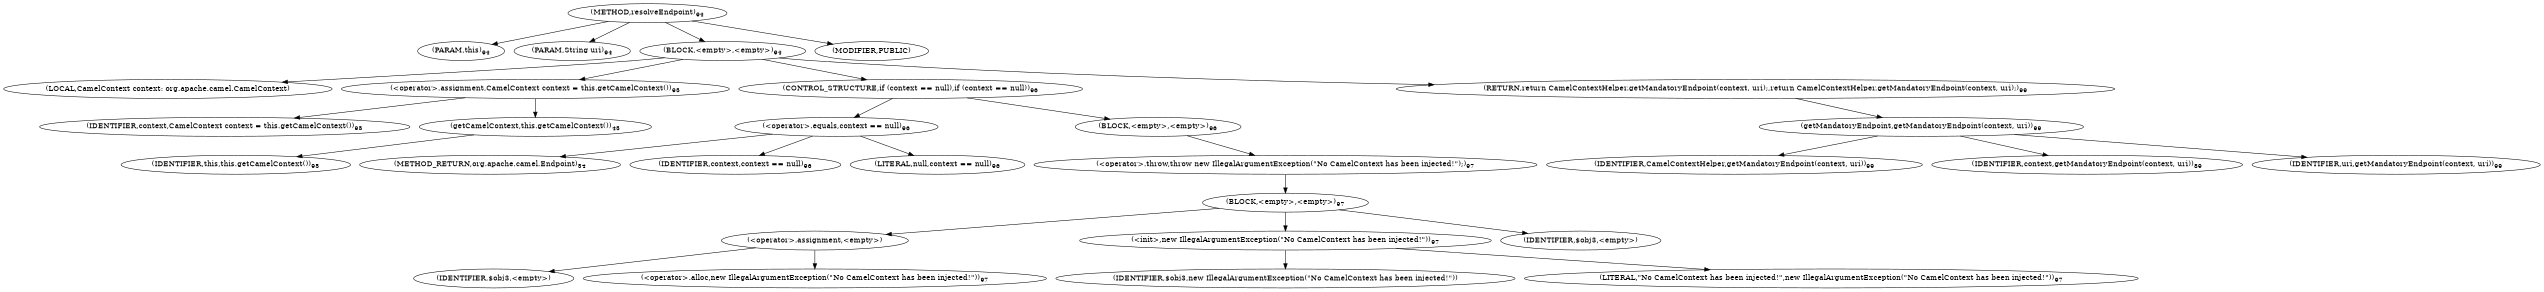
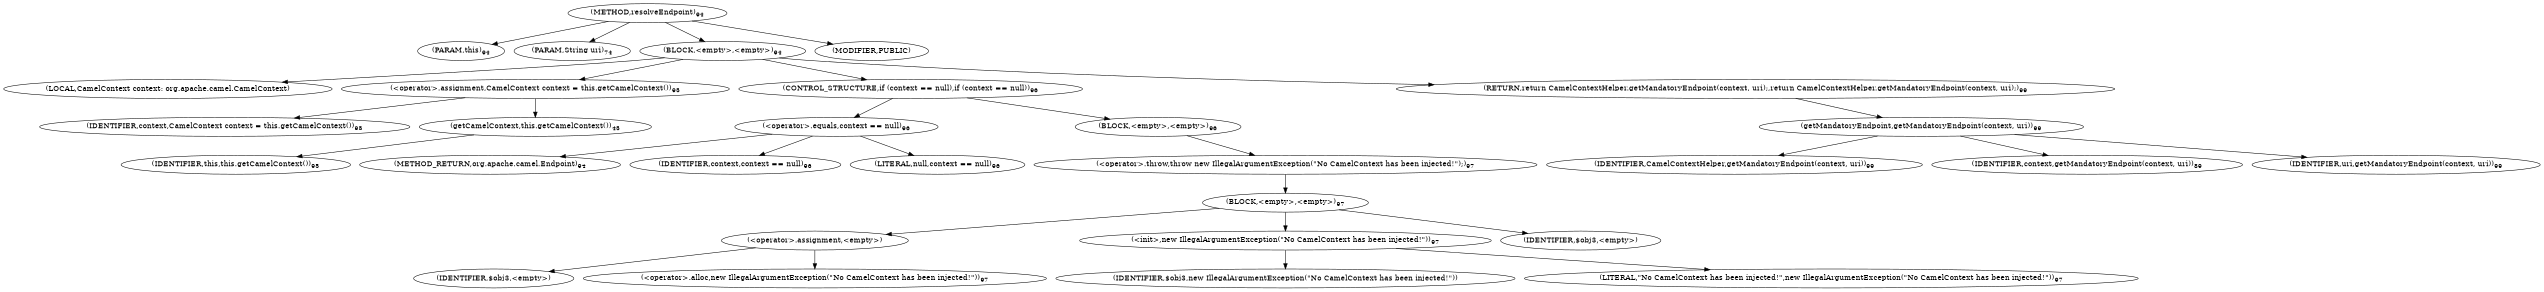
(609, 50) -> (609, 50)
(582, 164) -> (582, 164)
